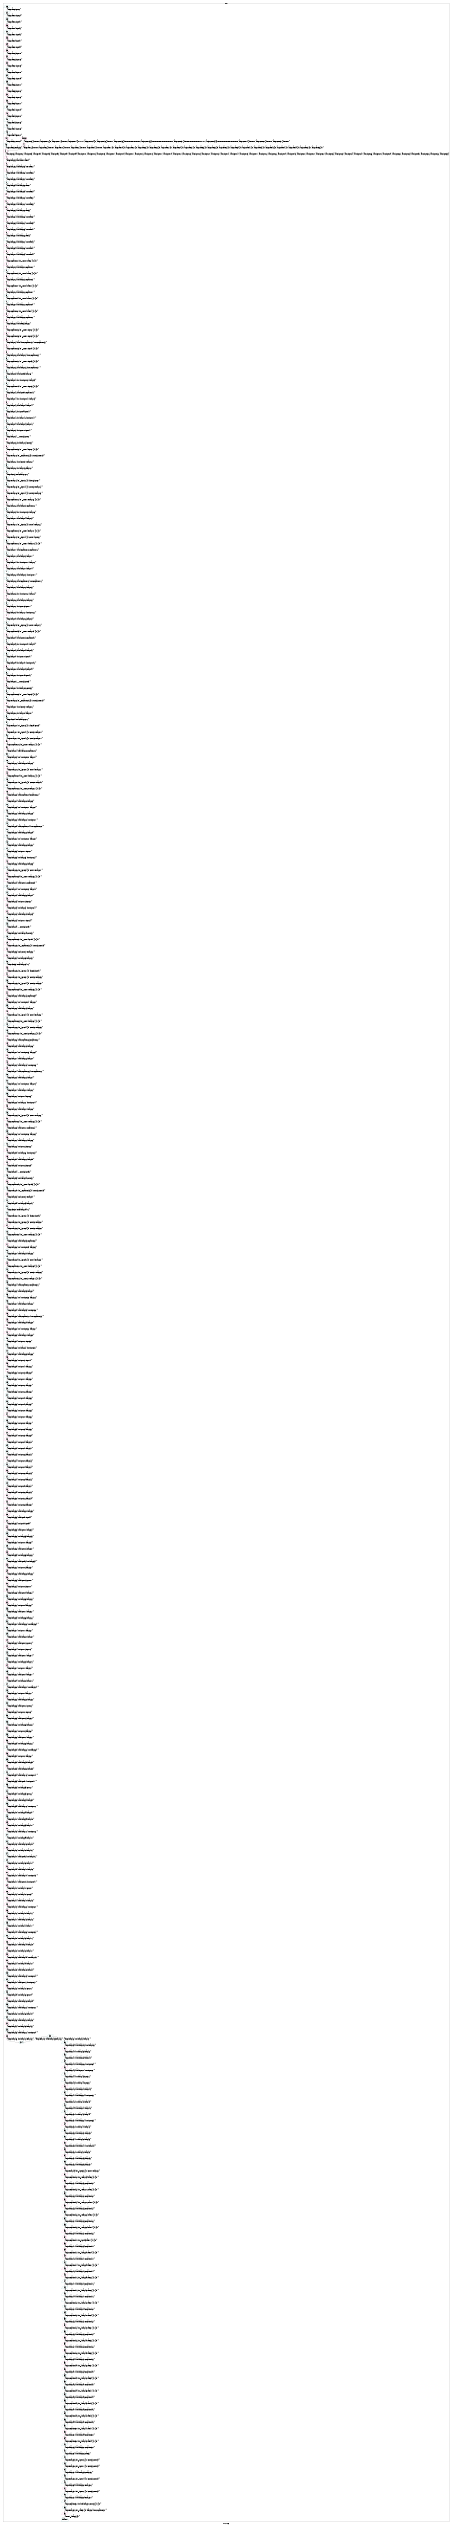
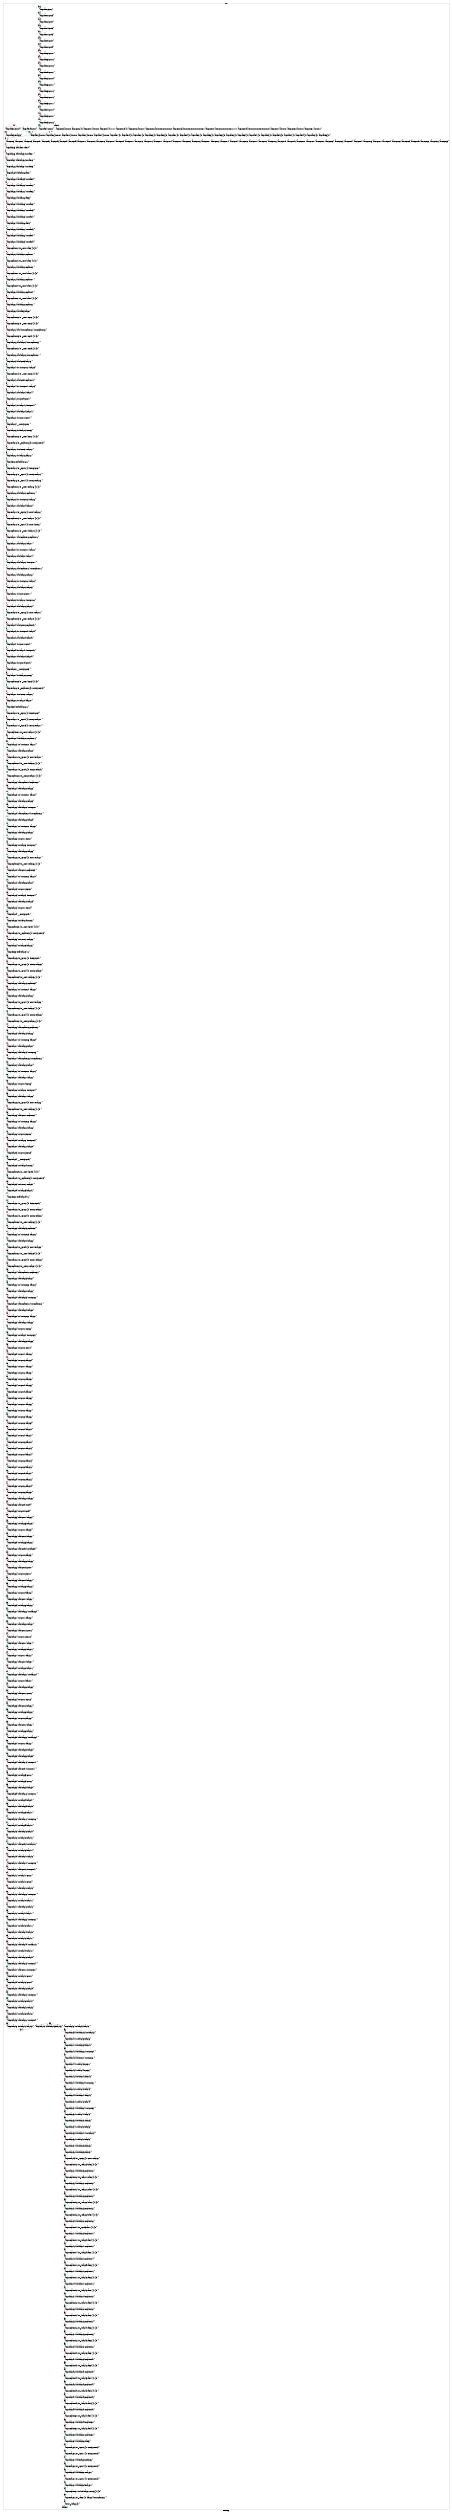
(7, 135) -> (21, 129)
